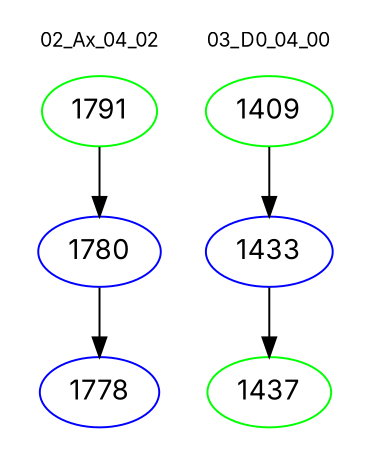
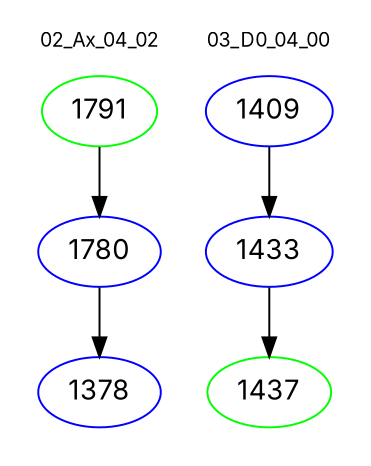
(269, 111) -> (269, 111)
(100, 392) -> (100, 392)
